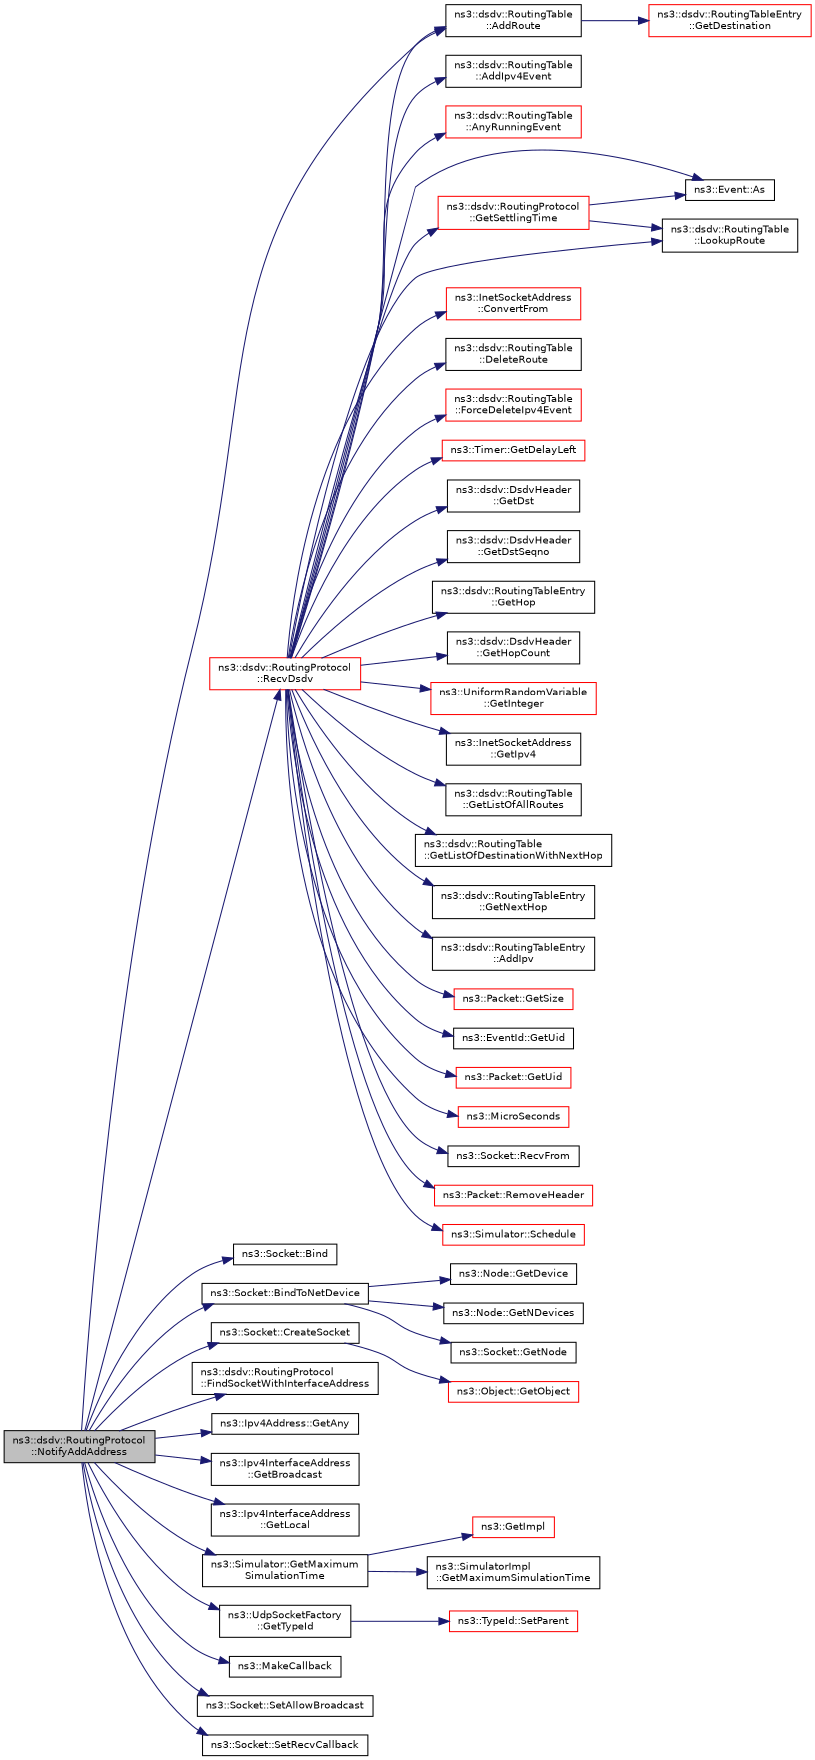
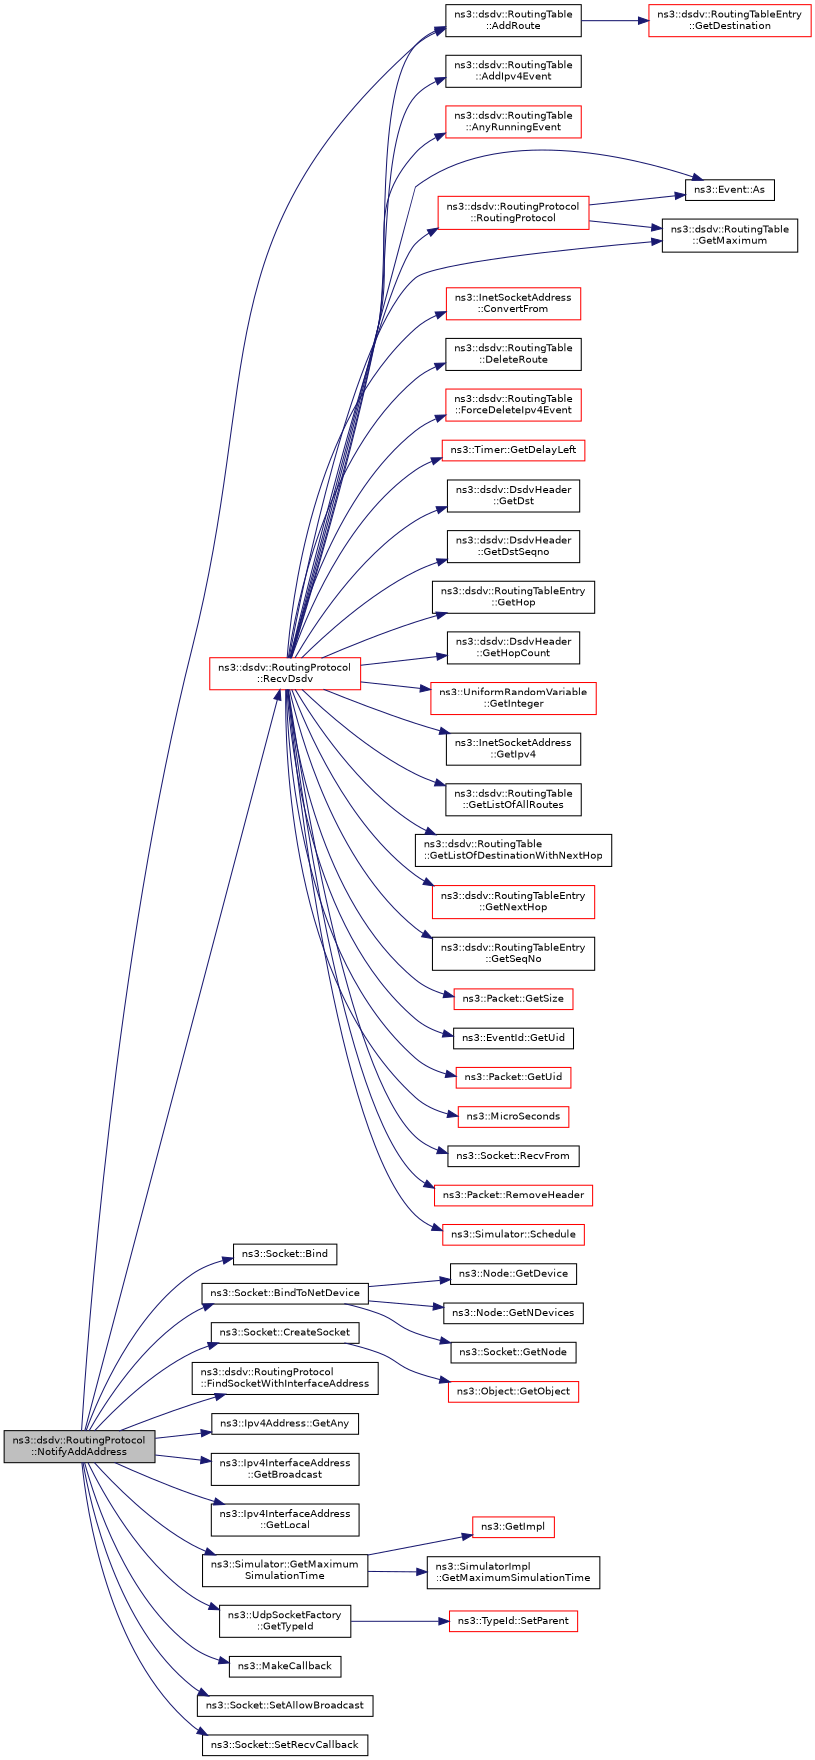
(514, 213) -> (514, 213)
(730, 236) -> (730, 236)
(514, 902) -> (514, 902)
(514, 954) -> (514, 954)
